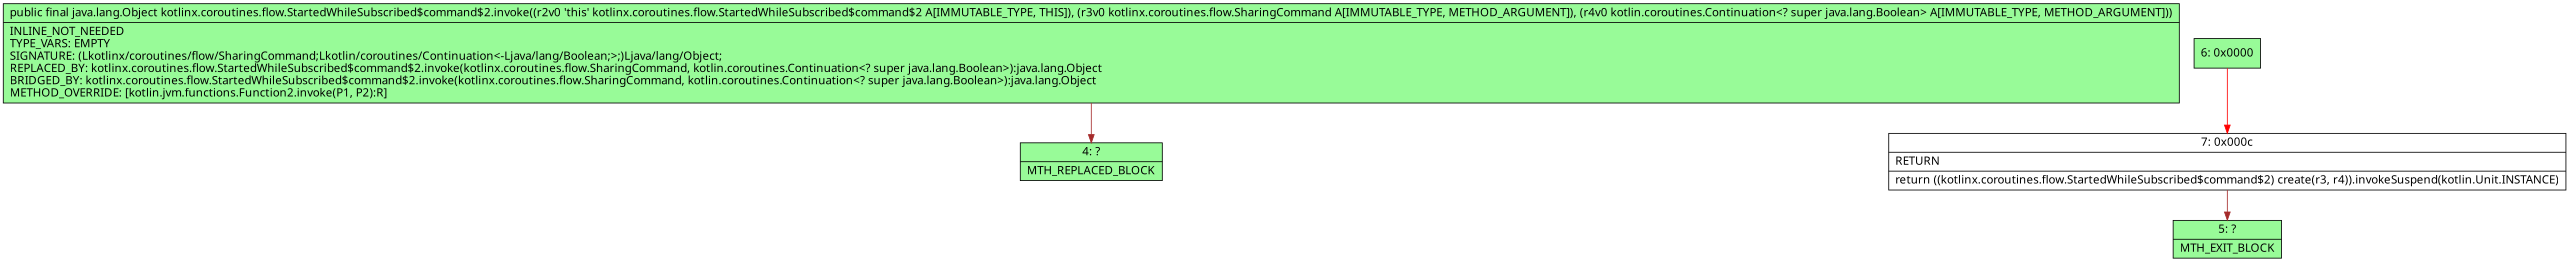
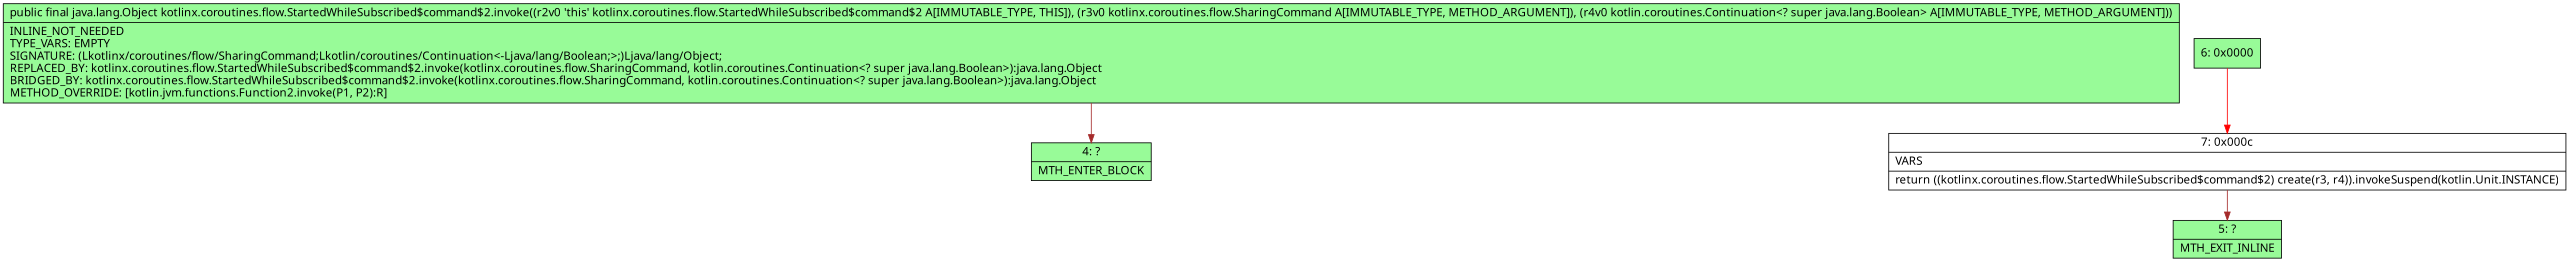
(1918, 161) -> (1909, 161)
(1091, 171) -> (1091, 171)
(2227, 248) -> (2227, 248)
